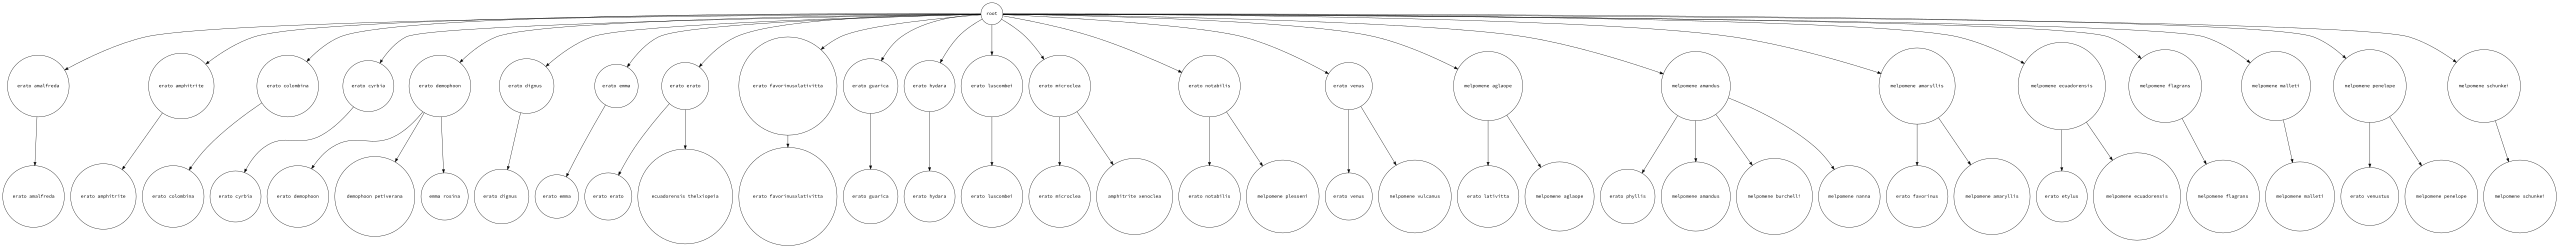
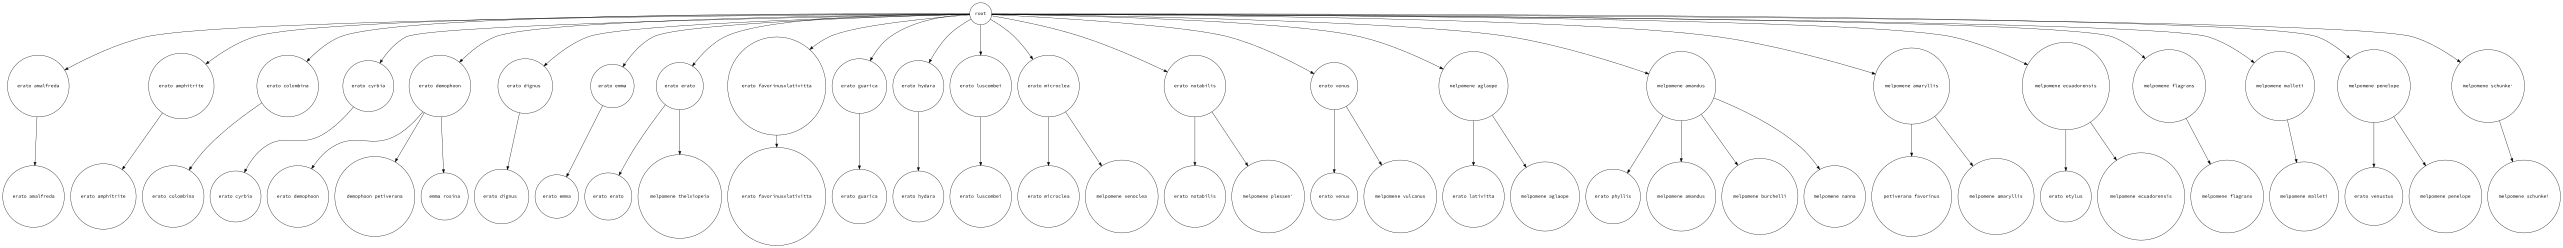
(685, 196) -> (680, 196)
(1135, 196) -> (1122, 196)
(1917, 196) -> (1912, 196)
